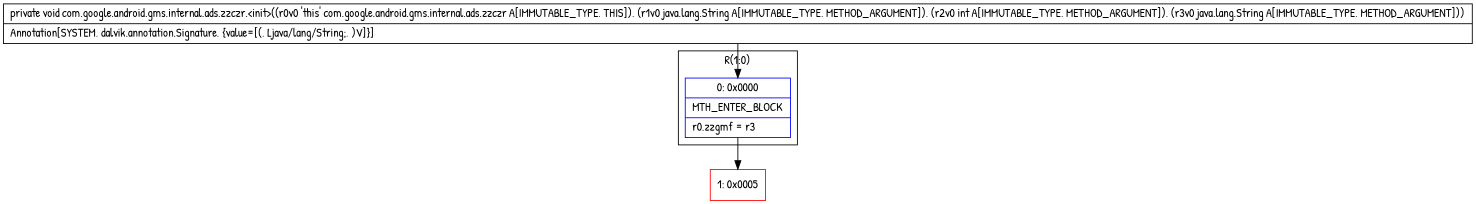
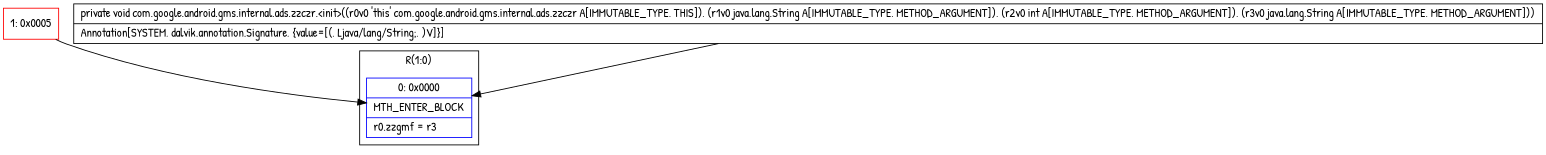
(738, 150) -> (205, 80)
